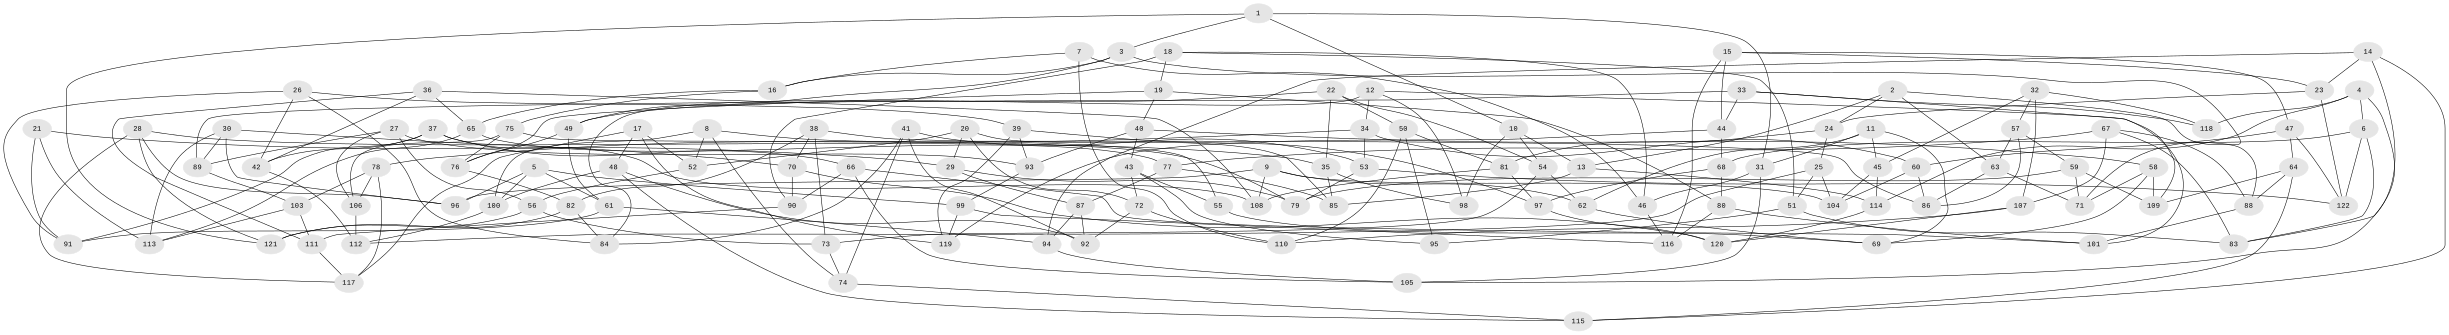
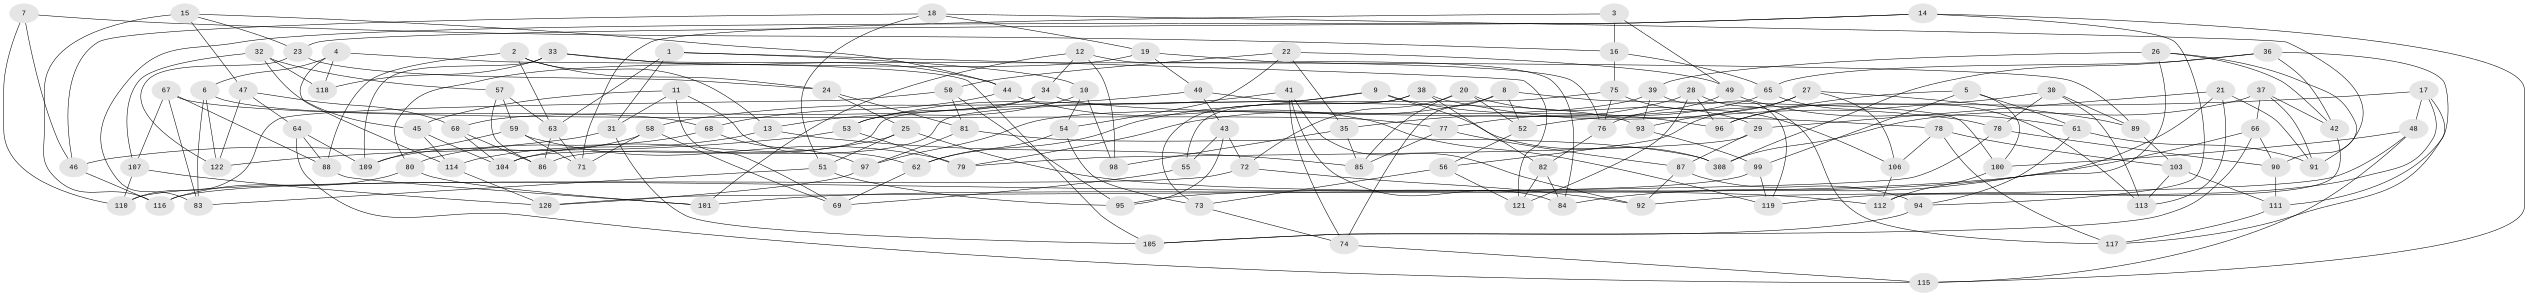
(1189, 31) -> (614, 89)
none -> (1683, 191)
(1257, 206) -> (1720, 167)
